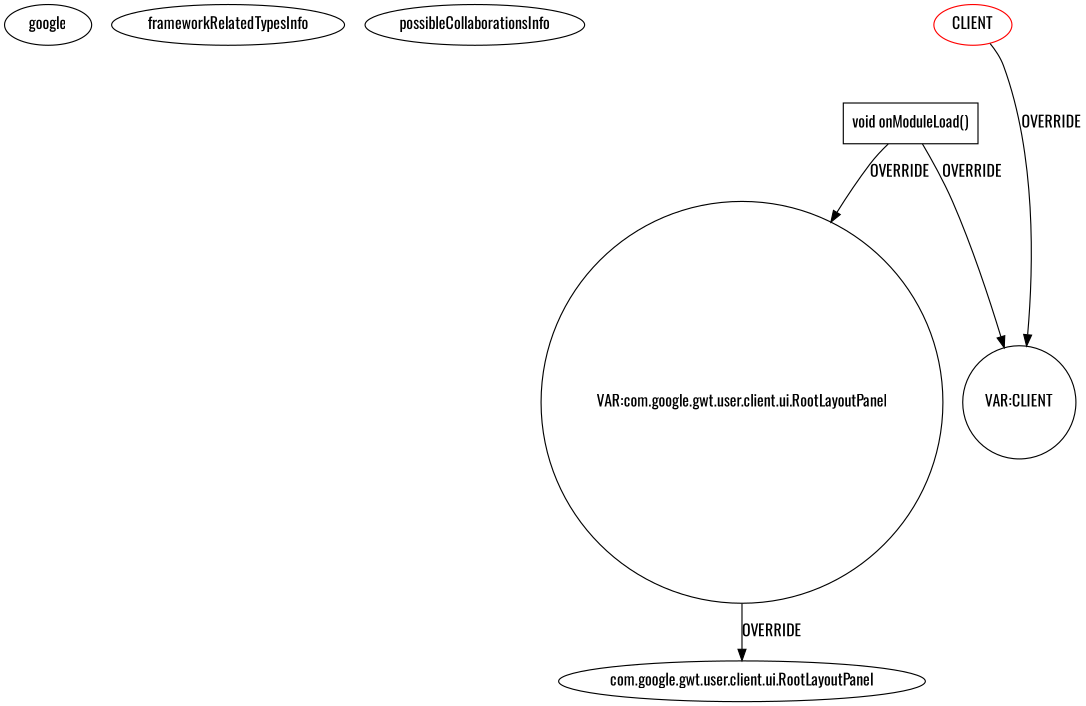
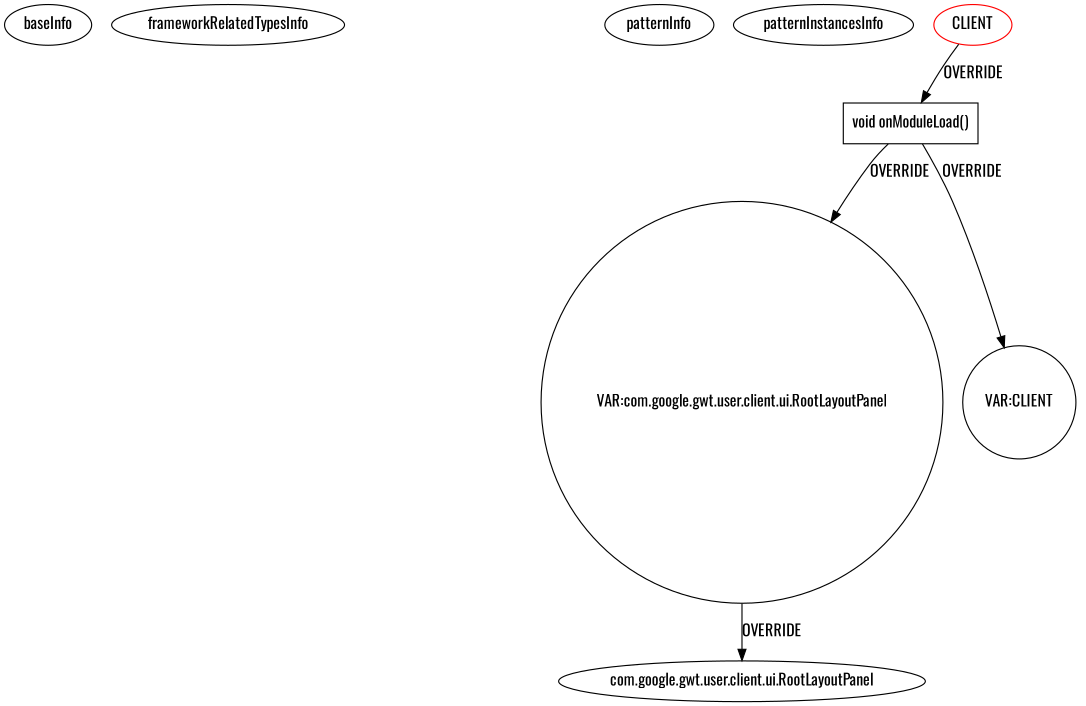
(48, 25) -> (48, 25)
(475, 25) -> none
none -> (659, 25)
none -> (823, 25)
(1028, 186) -> (942, 68)
